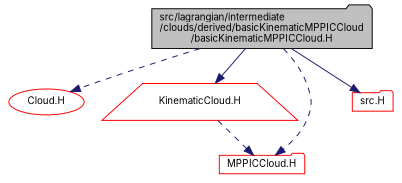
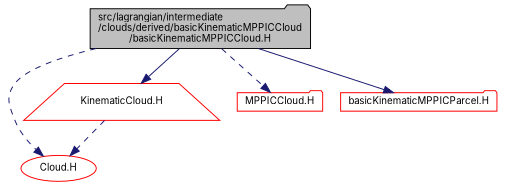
(373, 102) -> (419, 102)
(232, 134) -> (91, 135)
